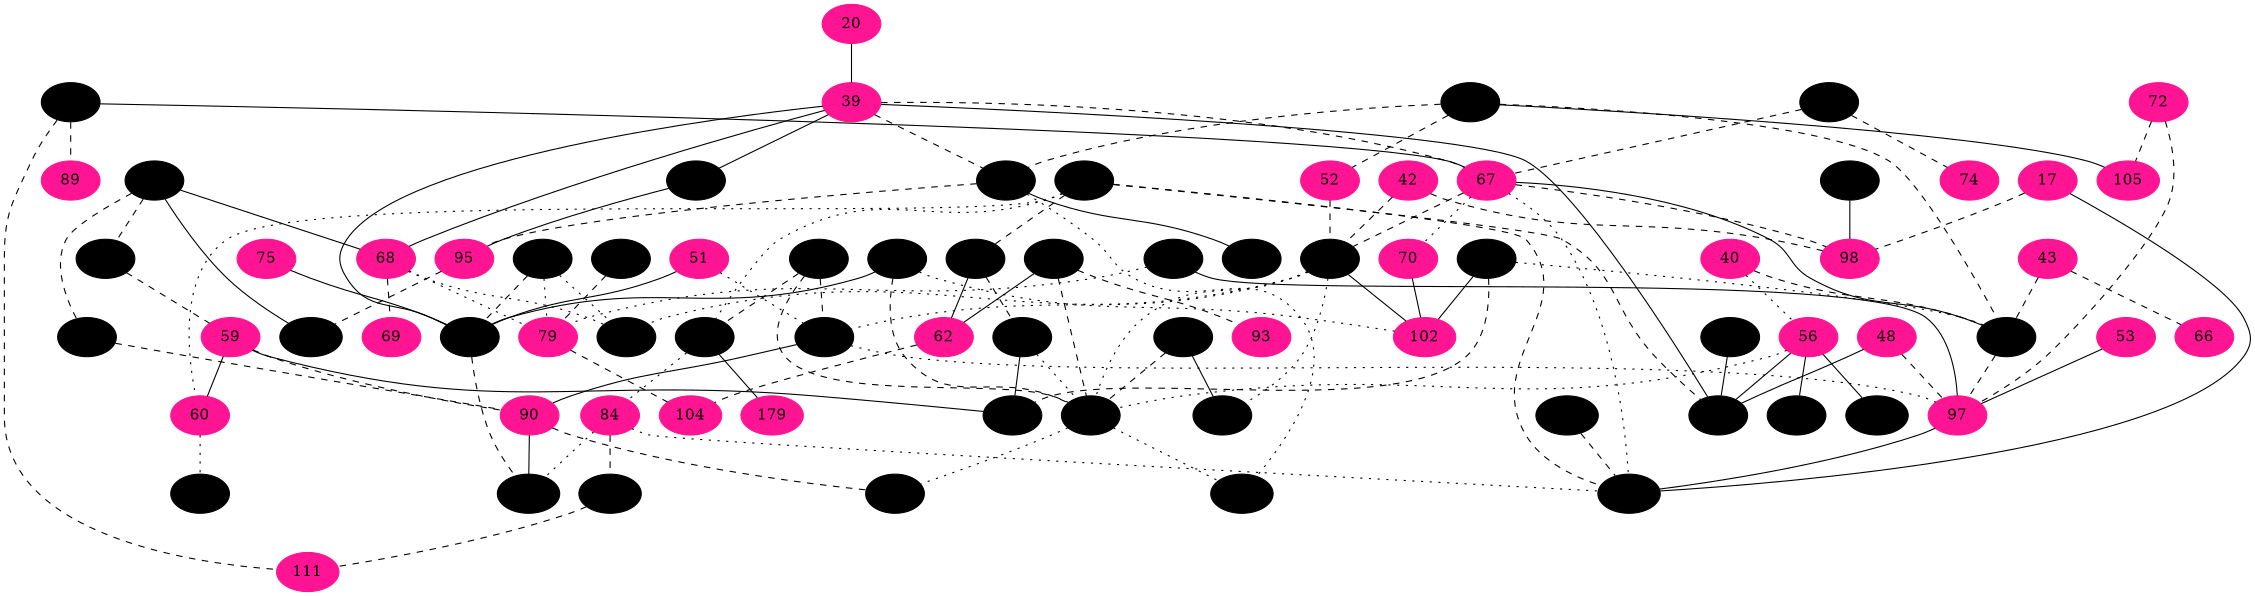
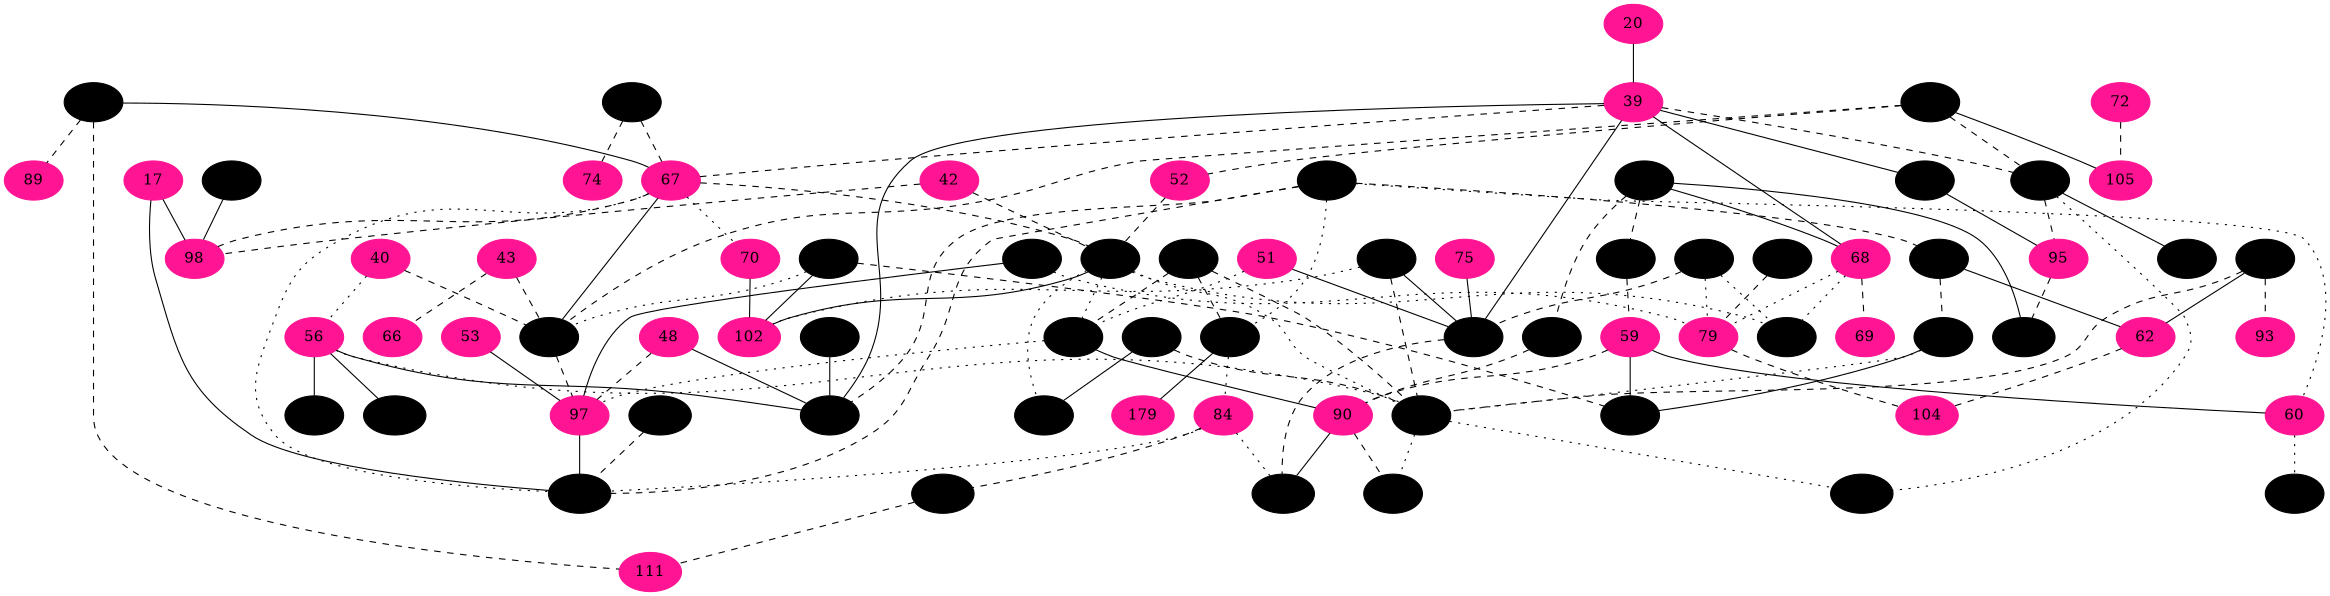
(1951, 223) -> (174, 220)
(2114, 283) -> none
